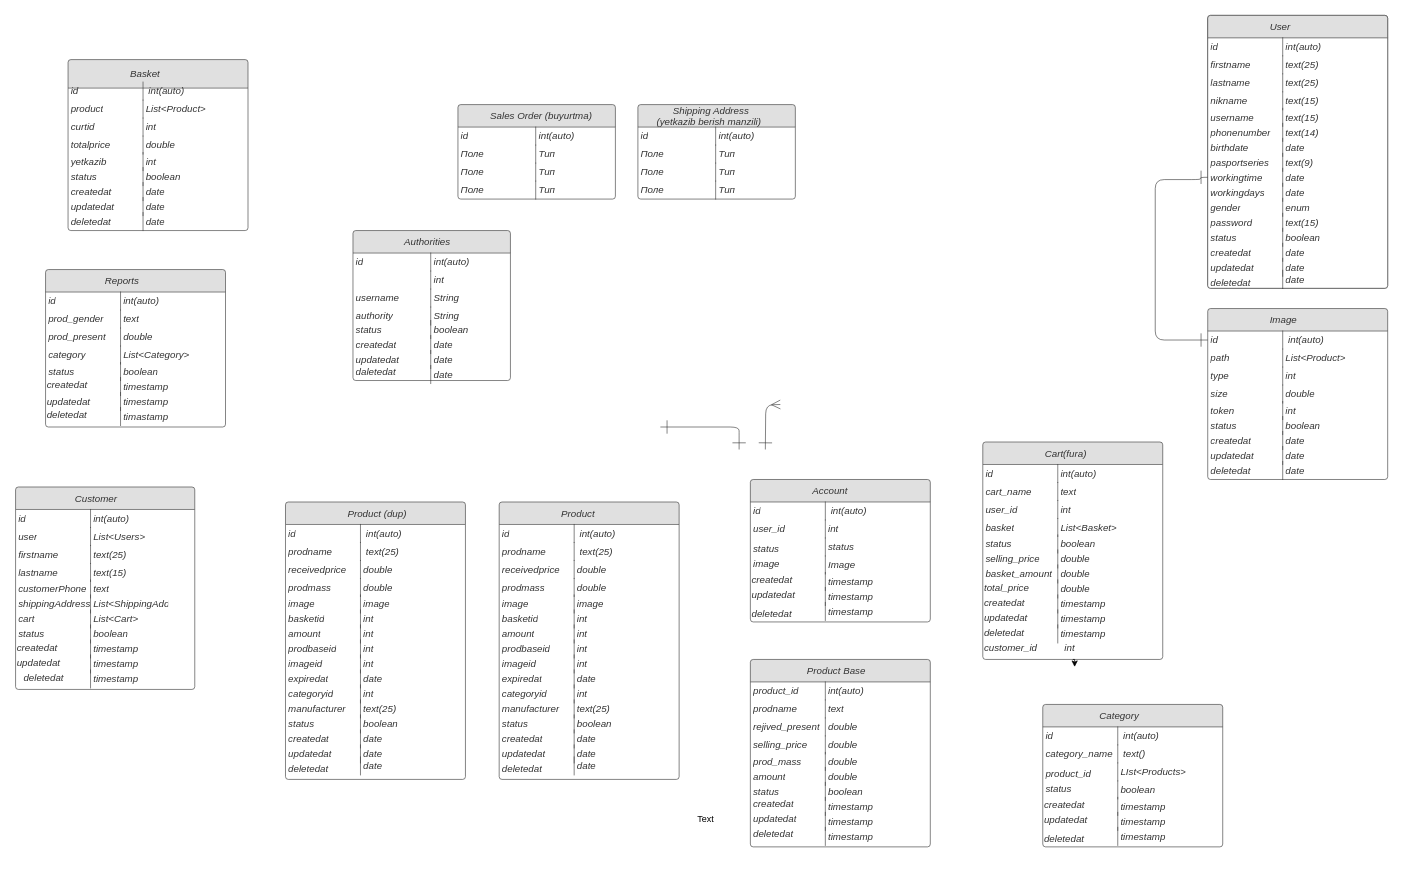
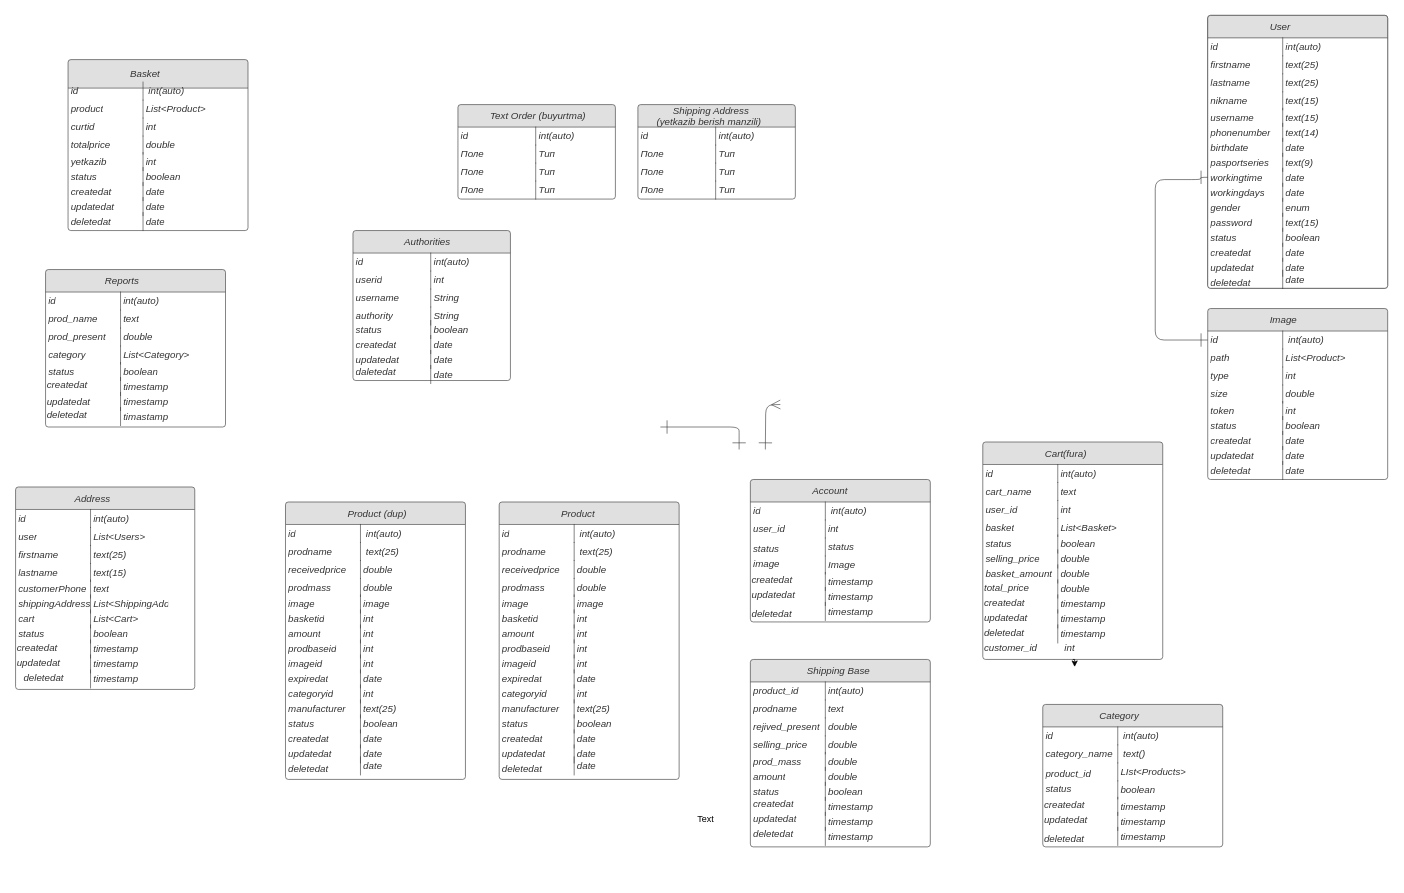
(514, 116) -> (513, 116)
none -> (392, 280)
(78, 320) -> (73, 320)
(37, 498) -> (34, 498)
(782, 671) -> (782, 671)
